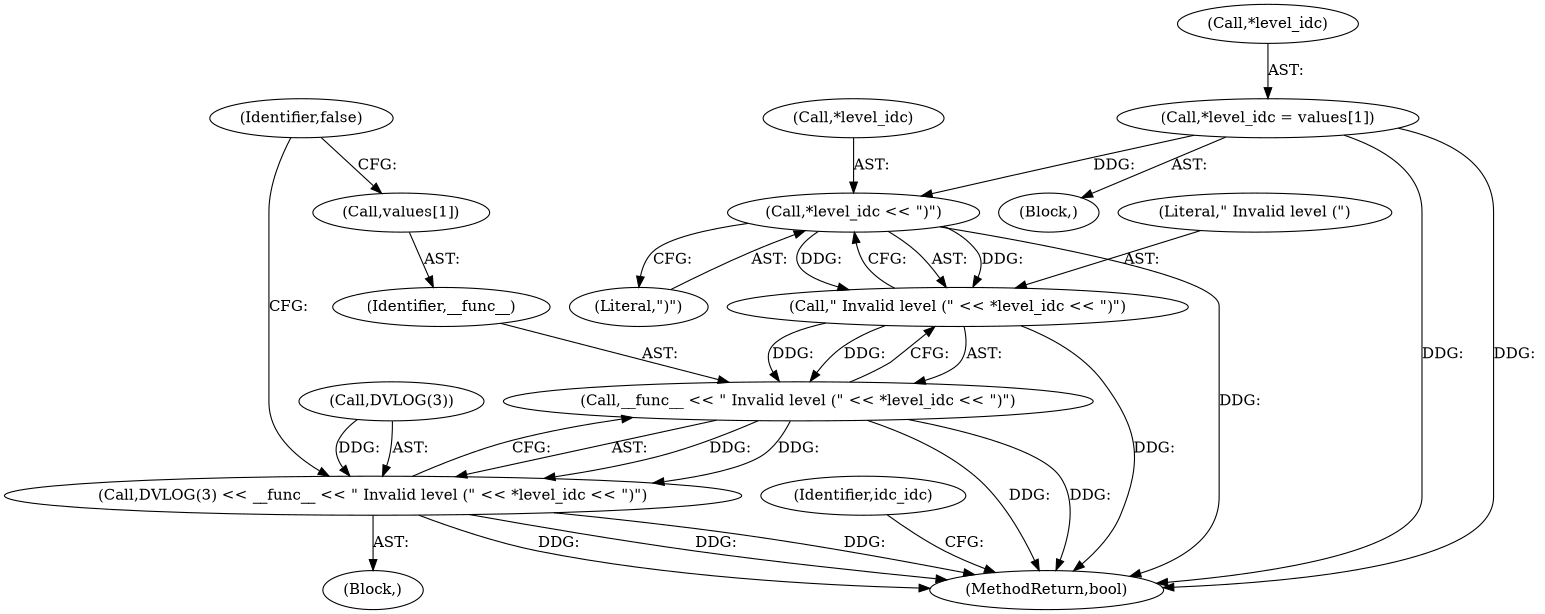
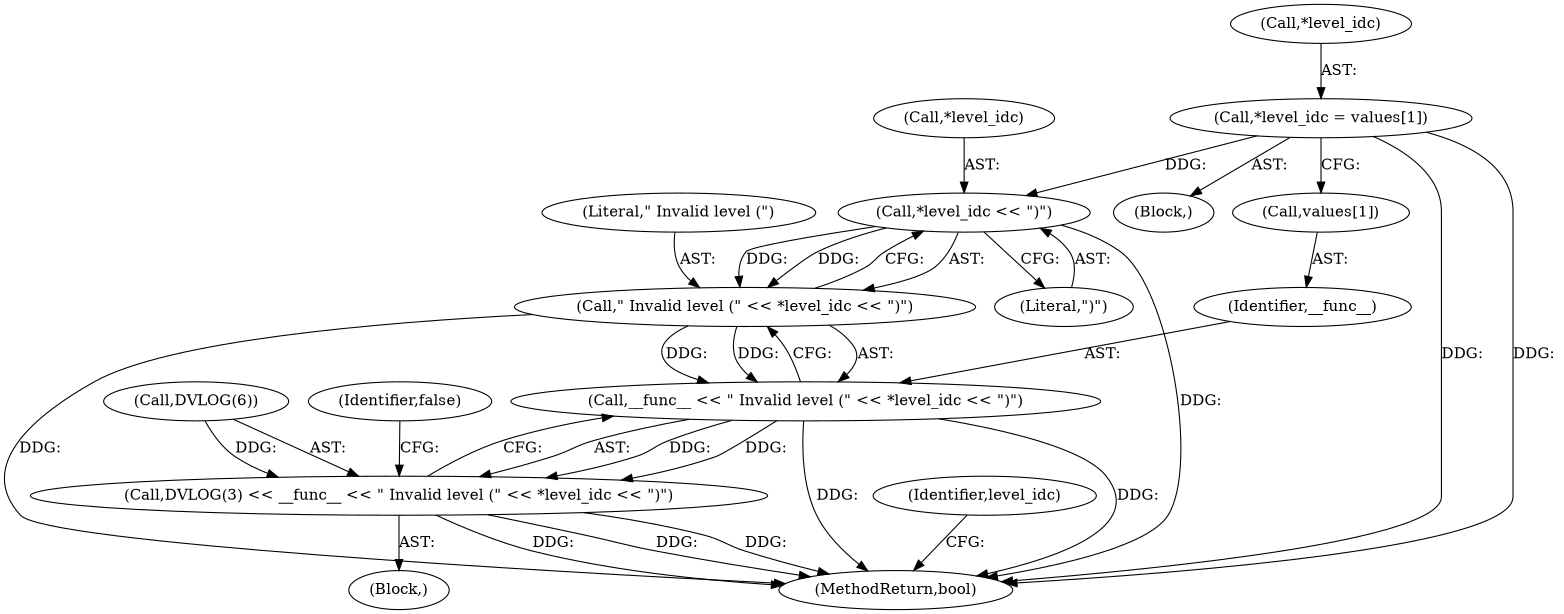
(347, 162) -> (1321, 160)
(391, 401) -> (196, 401)
(863, 496) -> (985, 496)
